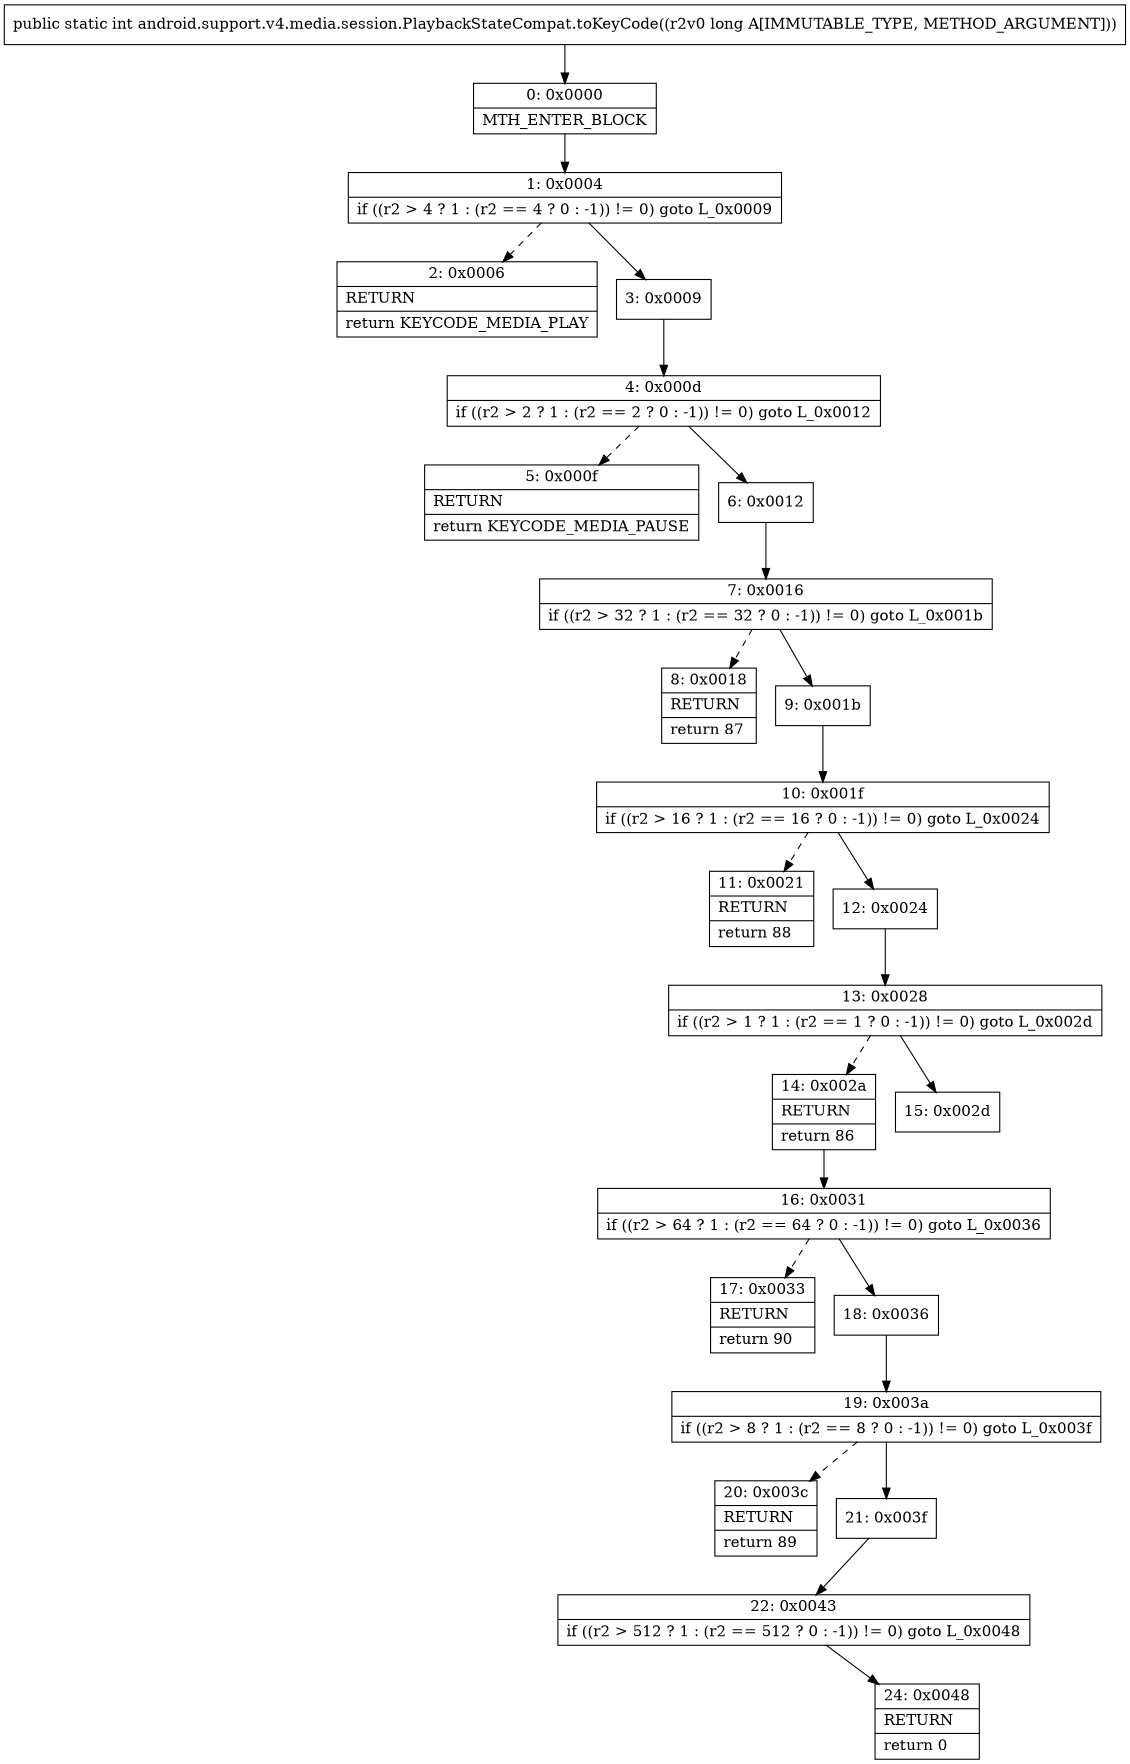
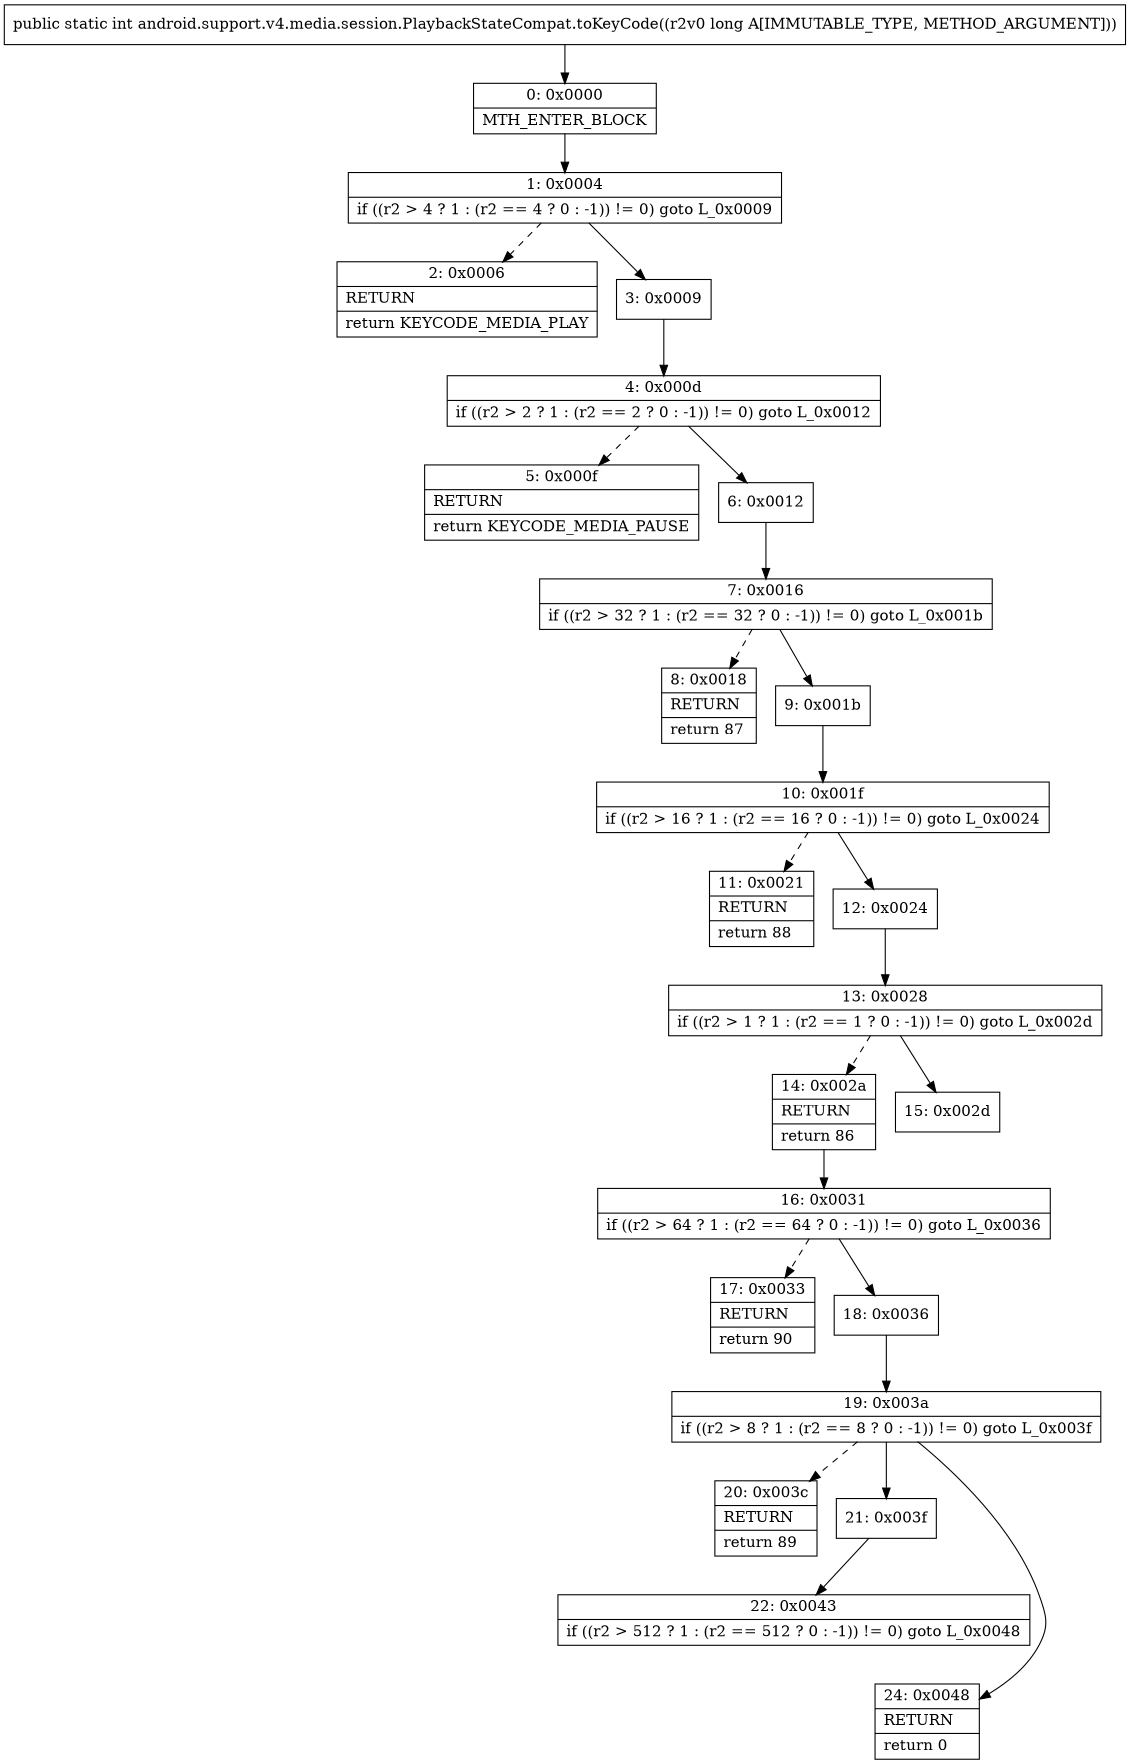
(848, 1661) -> (1023, 1561)
